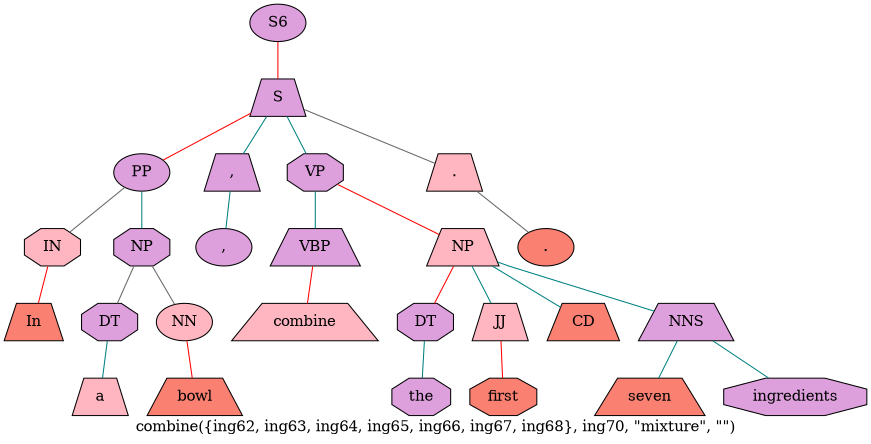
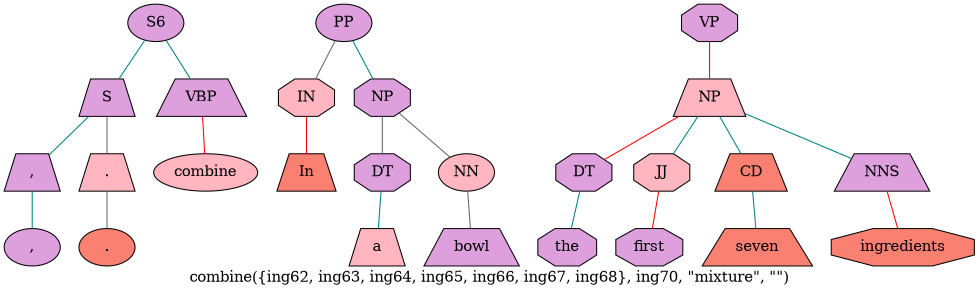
(278, 60) -> (132, 60)
(297, 135) -> none
(207, 137) -> none
(315, 210) -> (178, 60)
(305, 322) -> (206, 172)
(500, 322) -> (662, 172)
(190, 359) -> (469, 210)
(741, 359) -> (892, 210)
(668, 360) -> (754, 210)
(195, 397) -> (472, 247)
(503, 397) -> (649, 247)
(795, 397) -> (903, 247)
